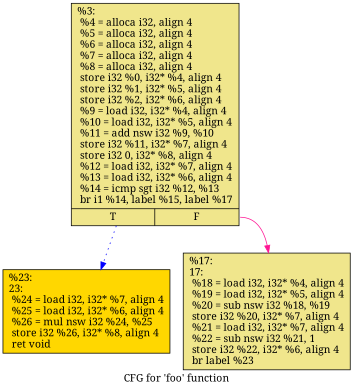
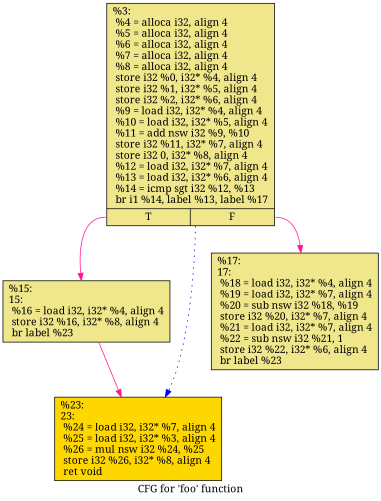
(155, 200) -> (191, 200)
(267, 294) -> (295, 294)
none -> (86, 311)
(86, 311) -> (138, 439)
